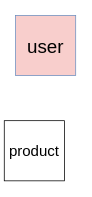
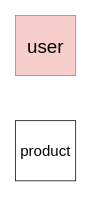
(34, 150) -> (45, 150)
